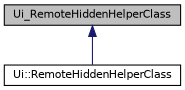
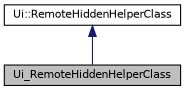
(92, 51) -> (92, 51)
